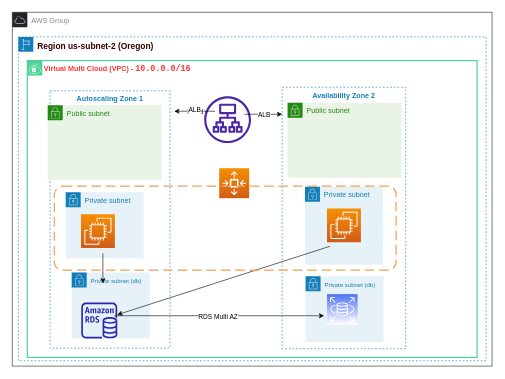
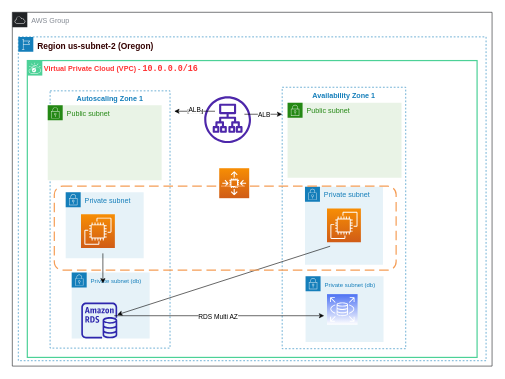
(111, 68) -> (116, 68)
(344, 95) -> (344, 95)
